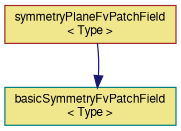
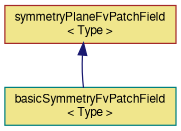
(99, 59) -> (82, 72)
